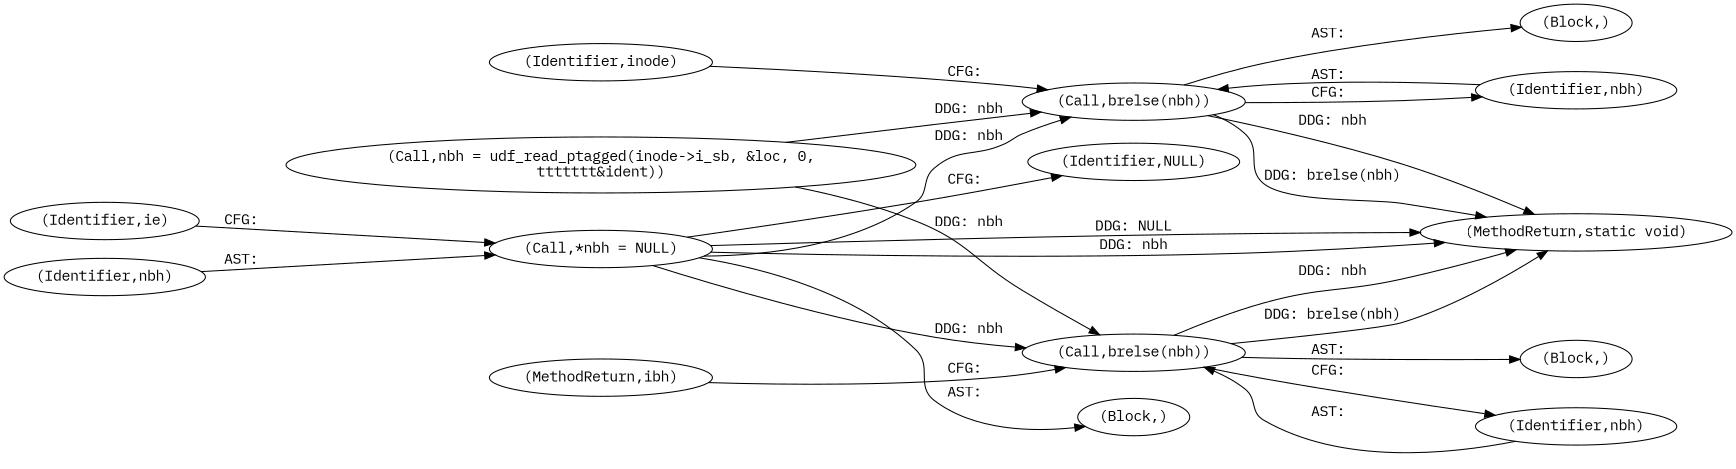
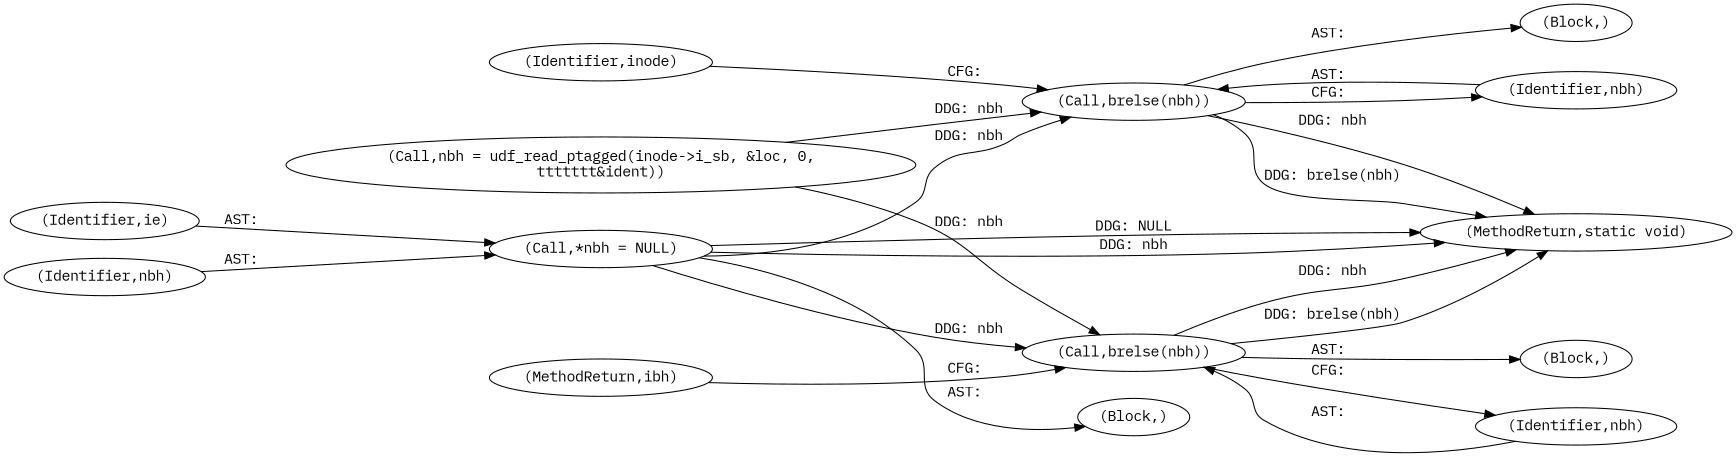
(1134, 162) -> none
(246, 220) -> (246, 220)
